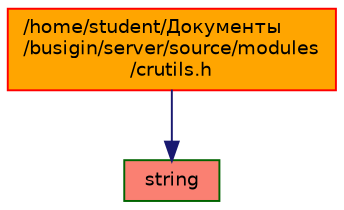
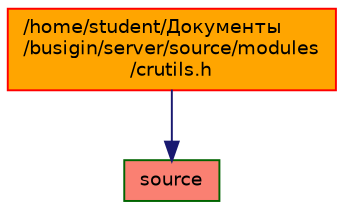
(172, 181) -> (172, 181)
